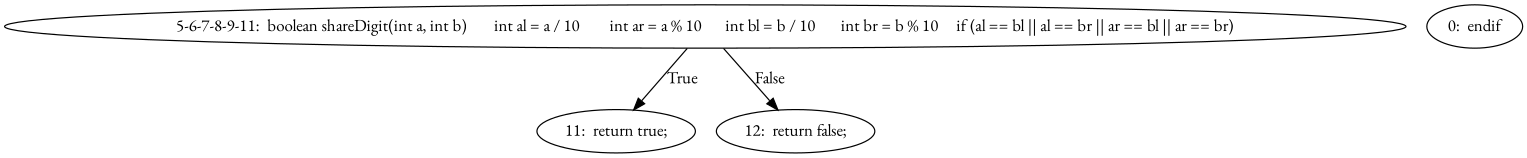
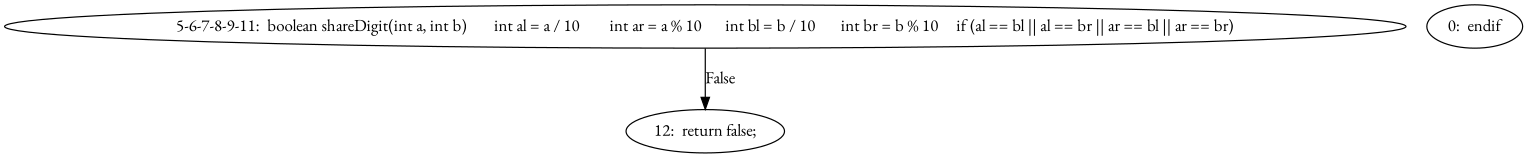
(616, 131) -> none
